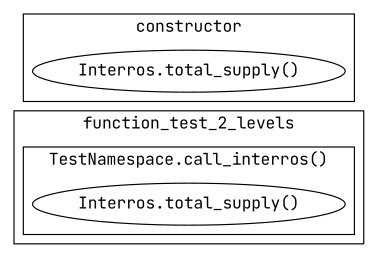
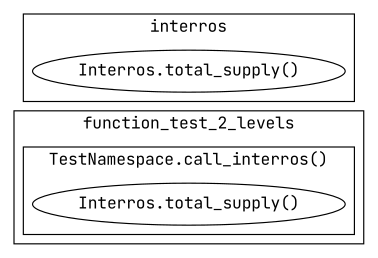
(189, 27) -> (189, 27)
